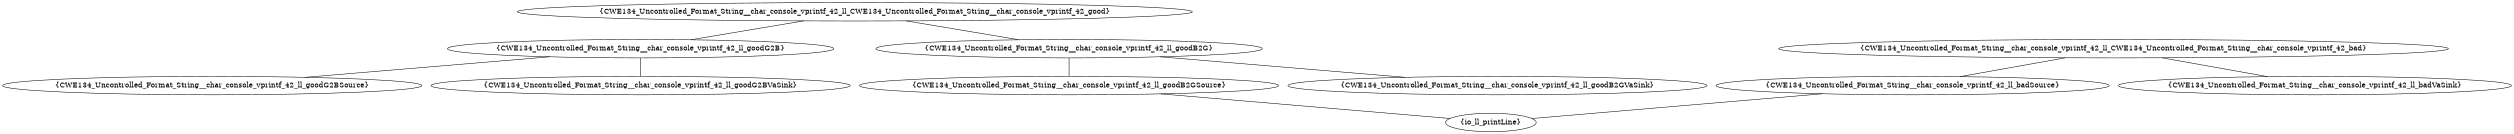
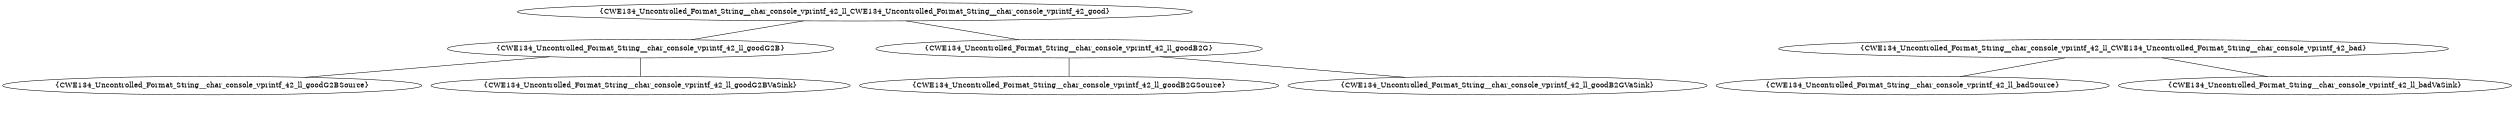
(1491, 122) -> none
